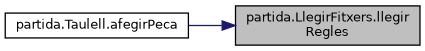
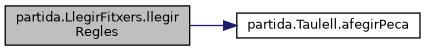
(205, 26) -> (207, 26)
